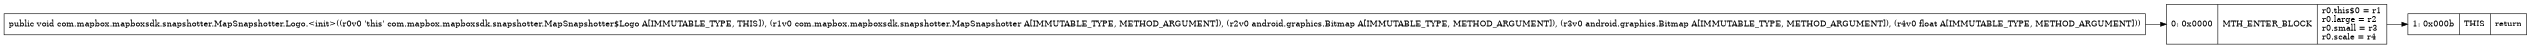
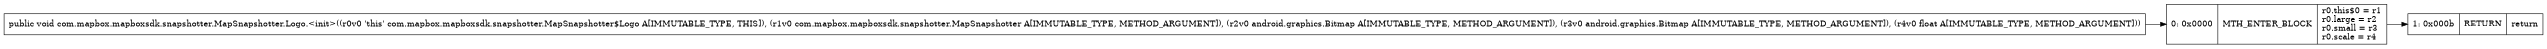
(2475, 24) -> (2483, 24)
